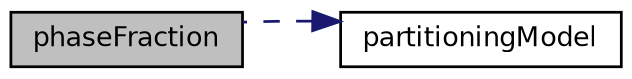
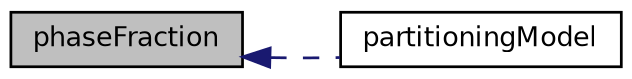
(278, 21) -> (305, 58)
